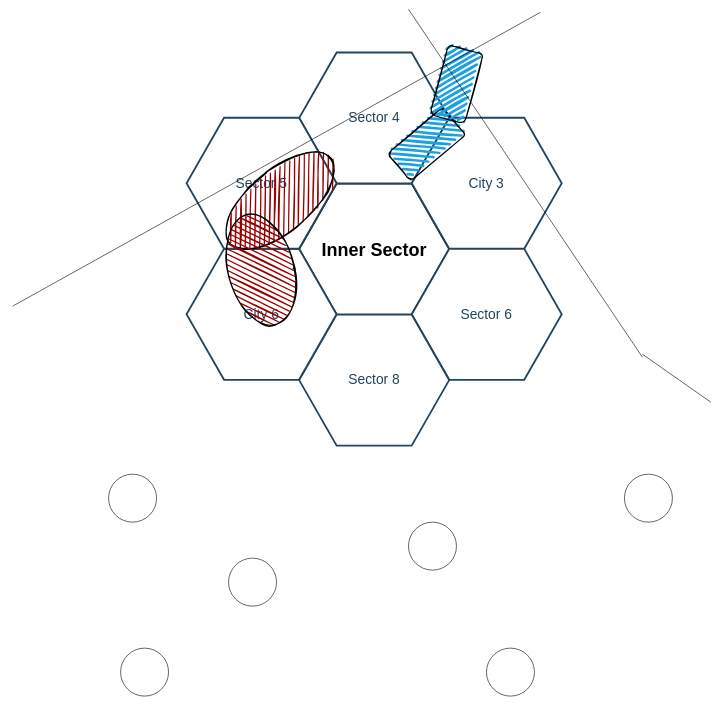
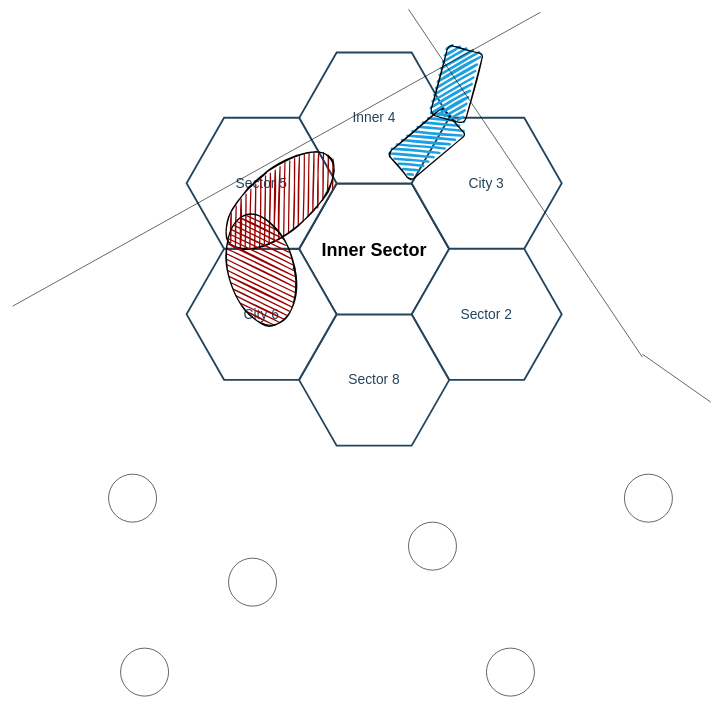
(374, 118) -> (374, 118)
(486, 314) -> (486, 314)
